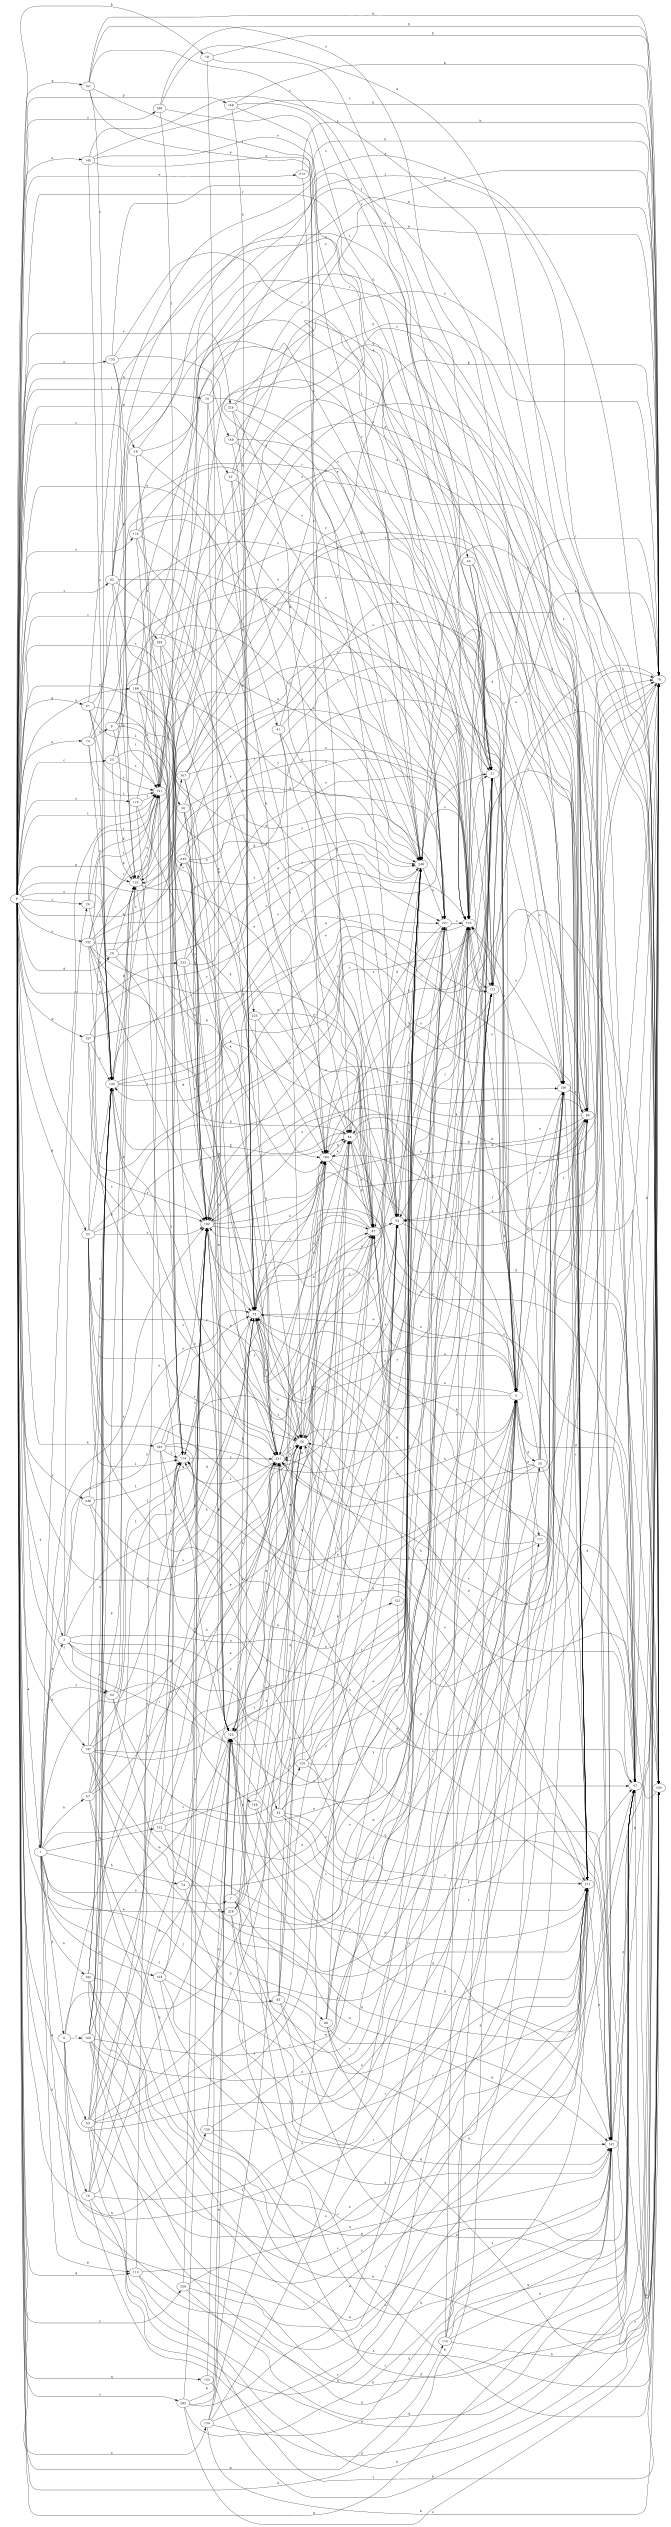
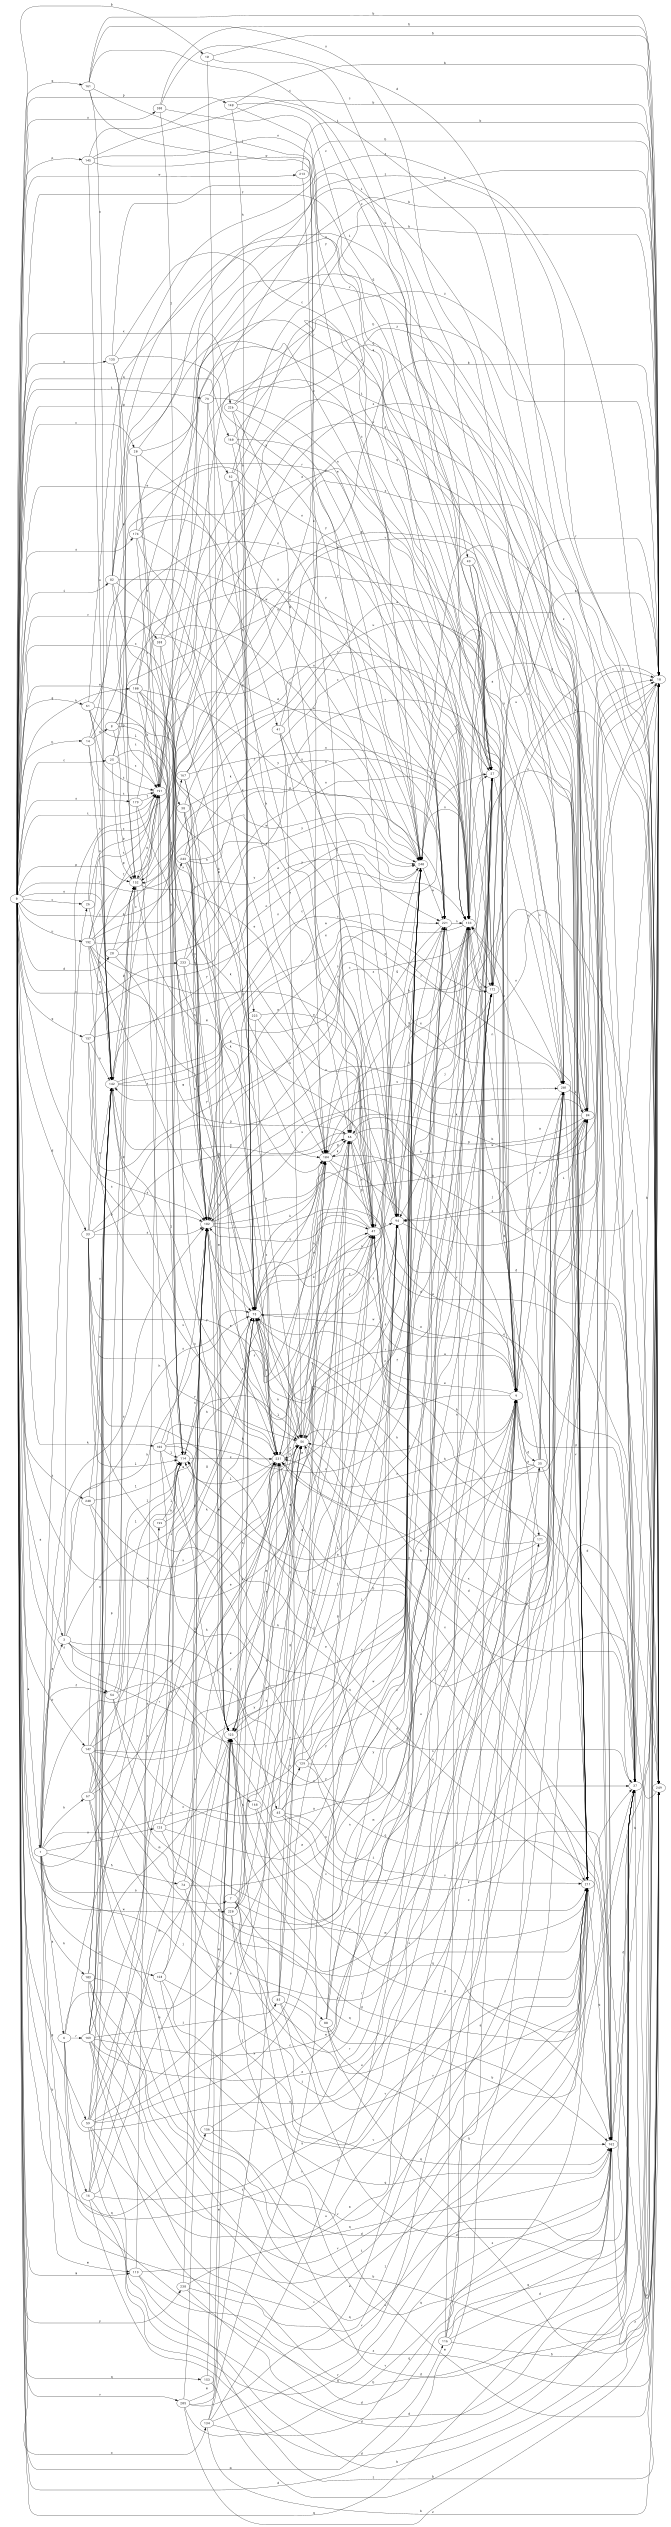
(260, 872) -> none
none -> (160, 1523)
(397, 1601) -> none
(120, 1948) -> (186, 2025)
